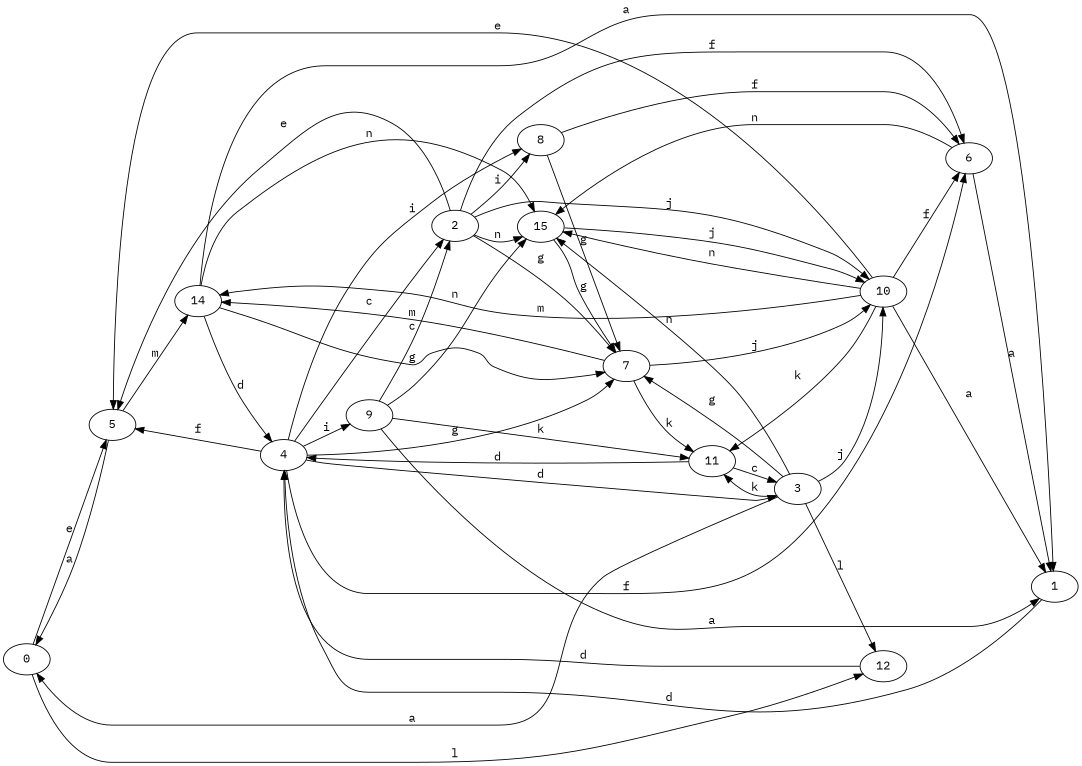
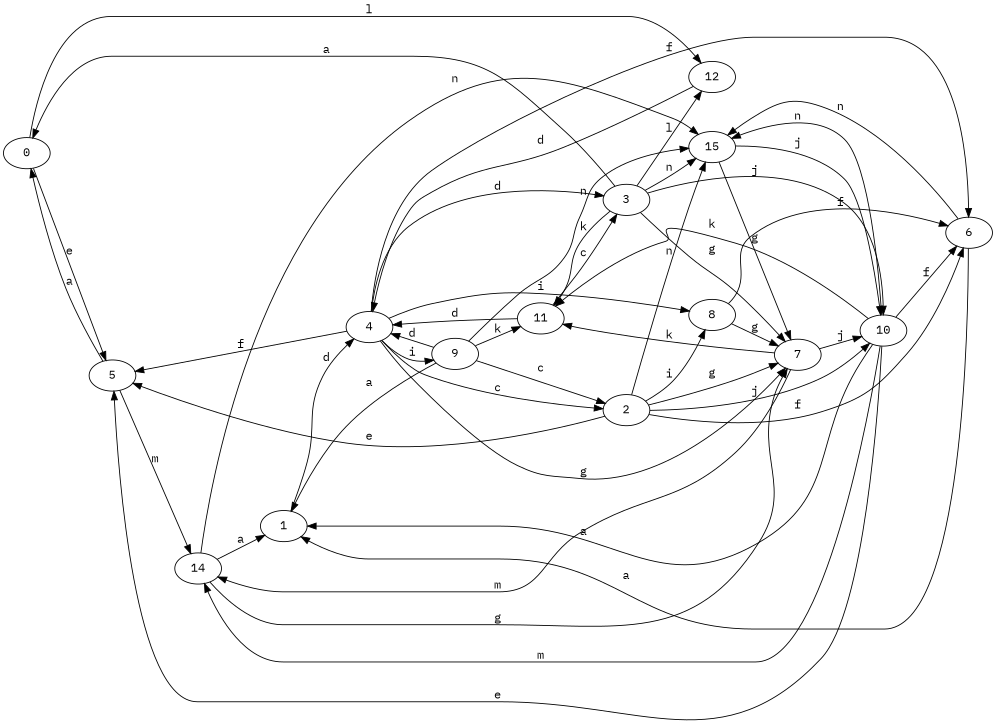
(230, 378) -> (417, 342)
